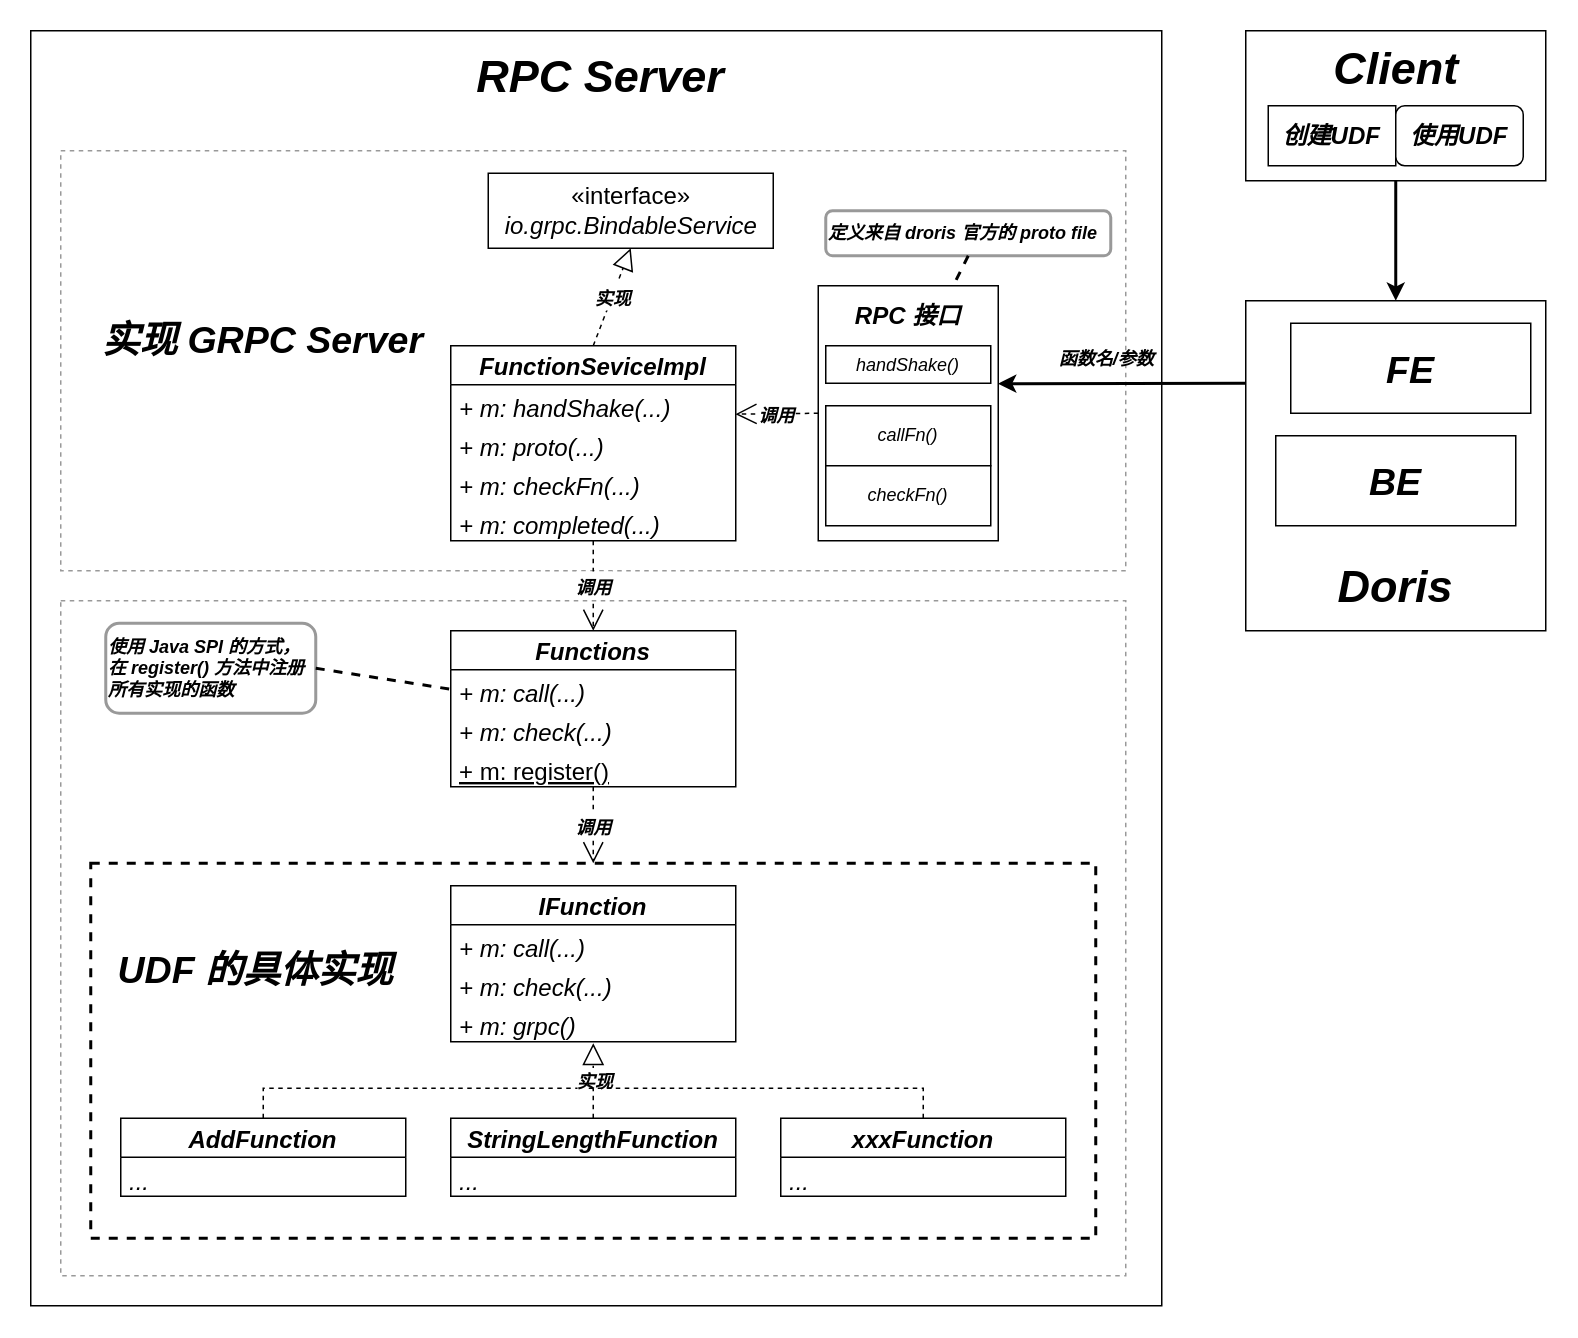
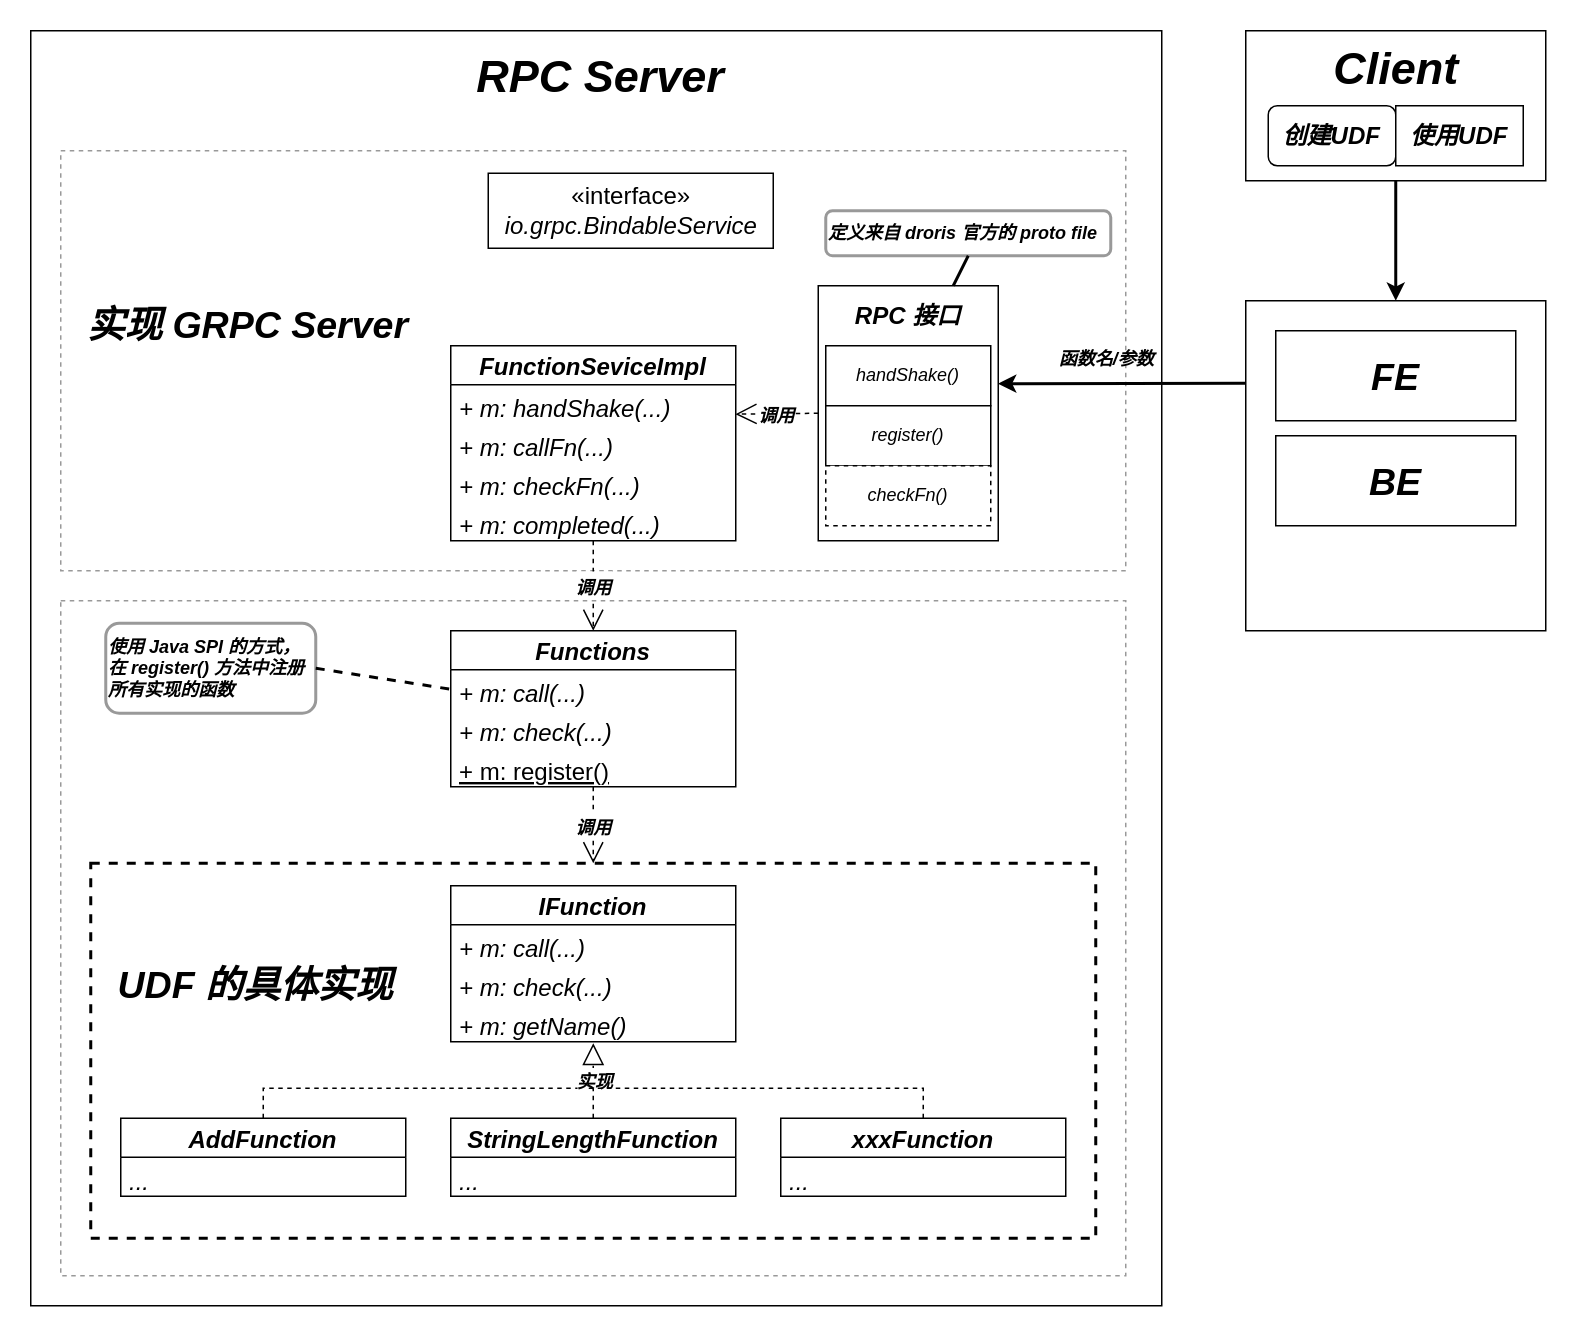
(1332, 136) -> (1332, 136)
(1460, 136) -> (1460, 136)
(960, 273) -> (960, 273)
(605, 316) -> none
(263, 338) -> (248, 323)
(908, 365) -> (908, 376)
(1411, 368) -> (1396, 376)
(908, 436) -> (908, 436)
(541, 448) -> (542, 448)
(908, 496) -> (908, 496)
(1396, 586) -> none
(256, 968) -> (256, 983)
(524, 1027) -> (544, 1027)
